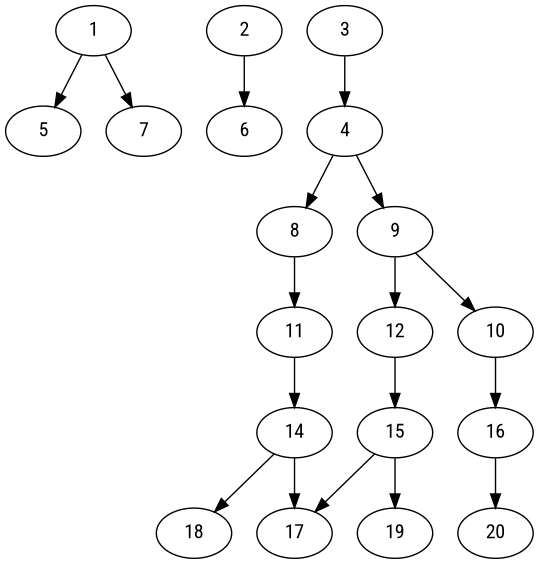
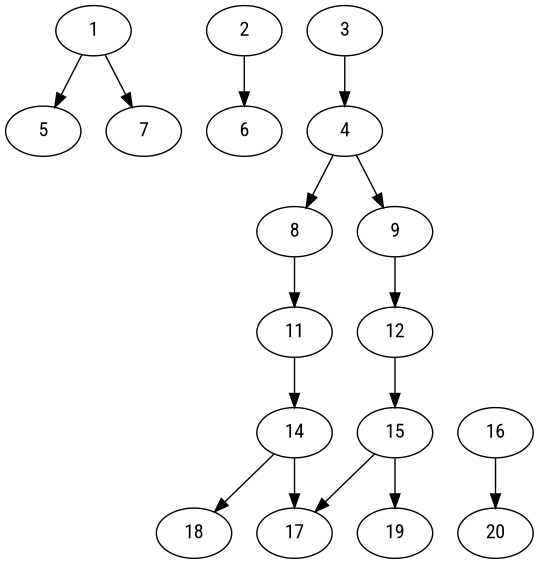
(496, 332) -> none
